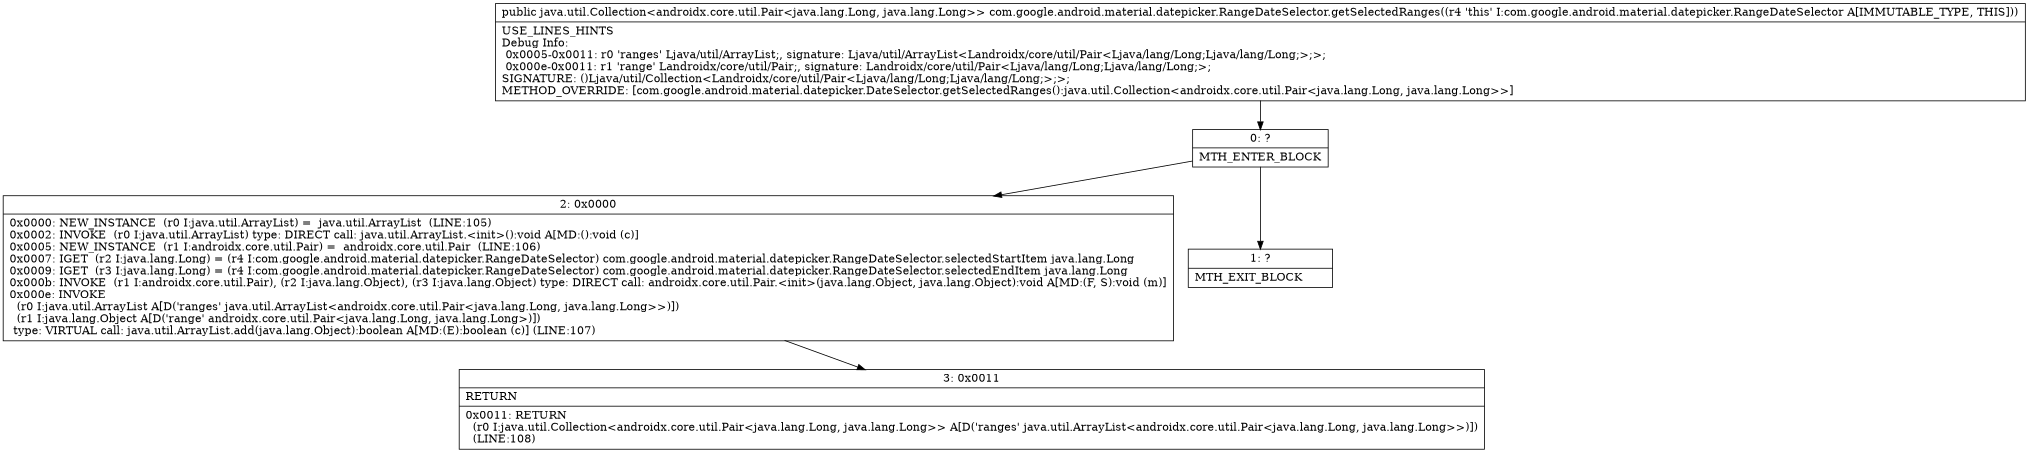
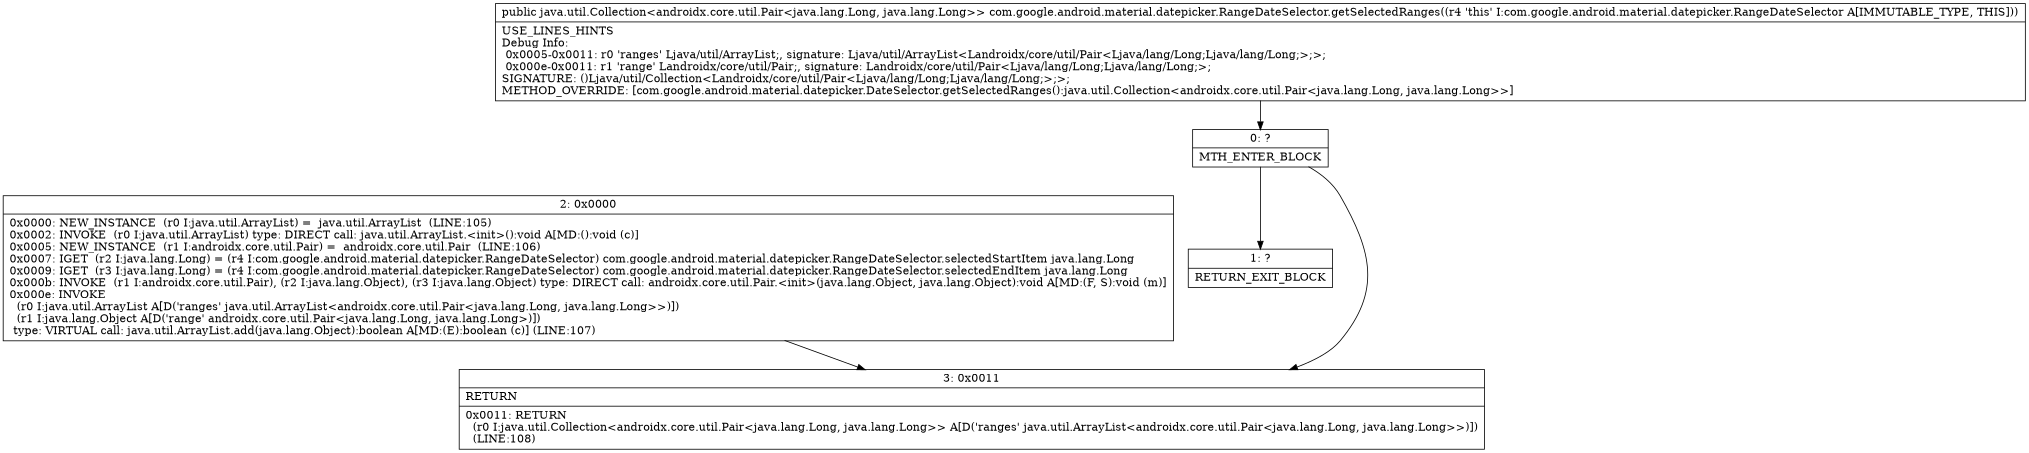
(1097, 178) -> (1368, 273)
(1249, 277) -> (1260, 277)
